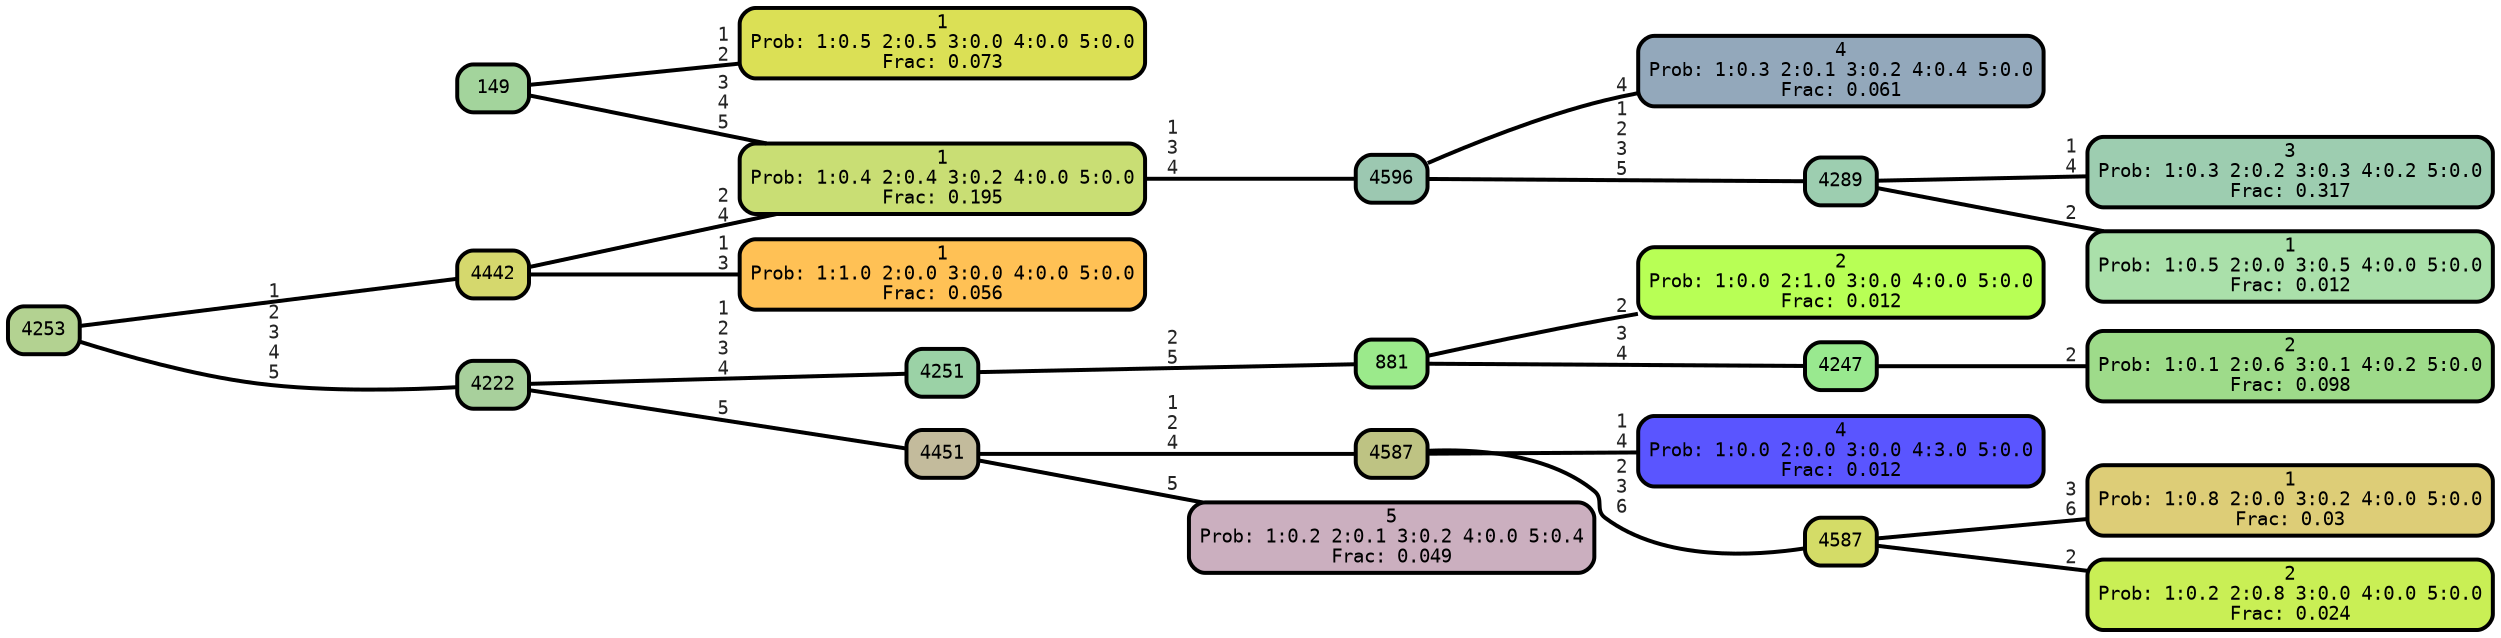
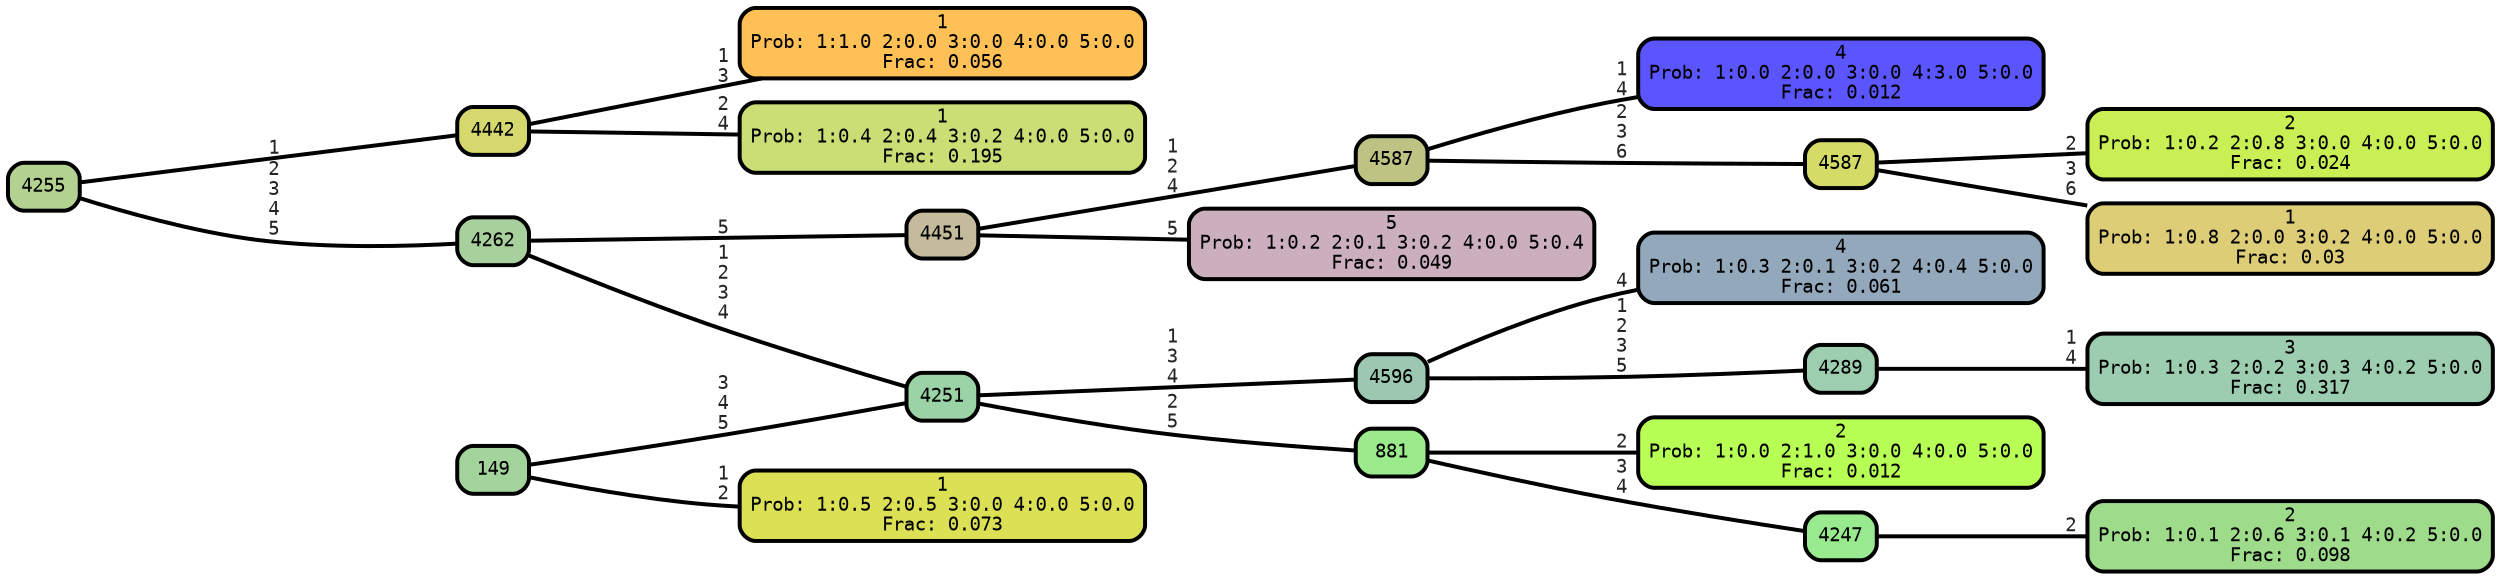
(648, 119) -> (718, 436)
(1250, 179) -> (1167, 387)
(2290, 266) -> none
(44, 330) -> (44, 187)
(493, 385) -> (493, 241)
